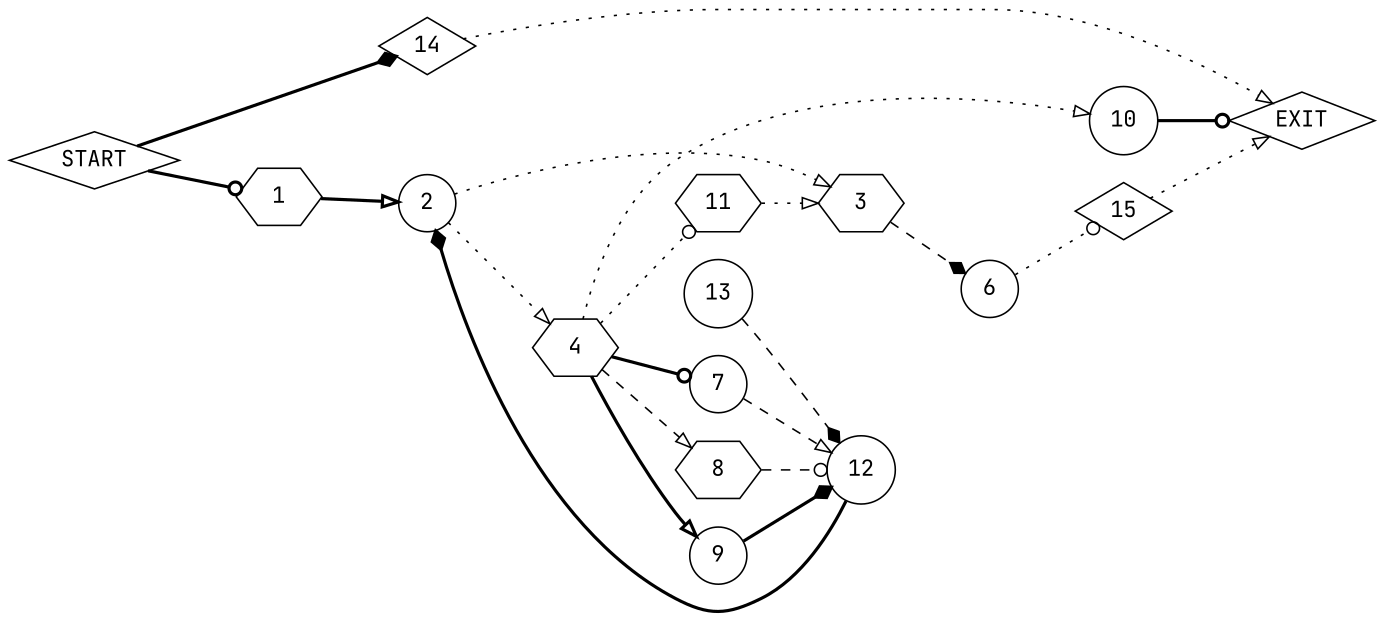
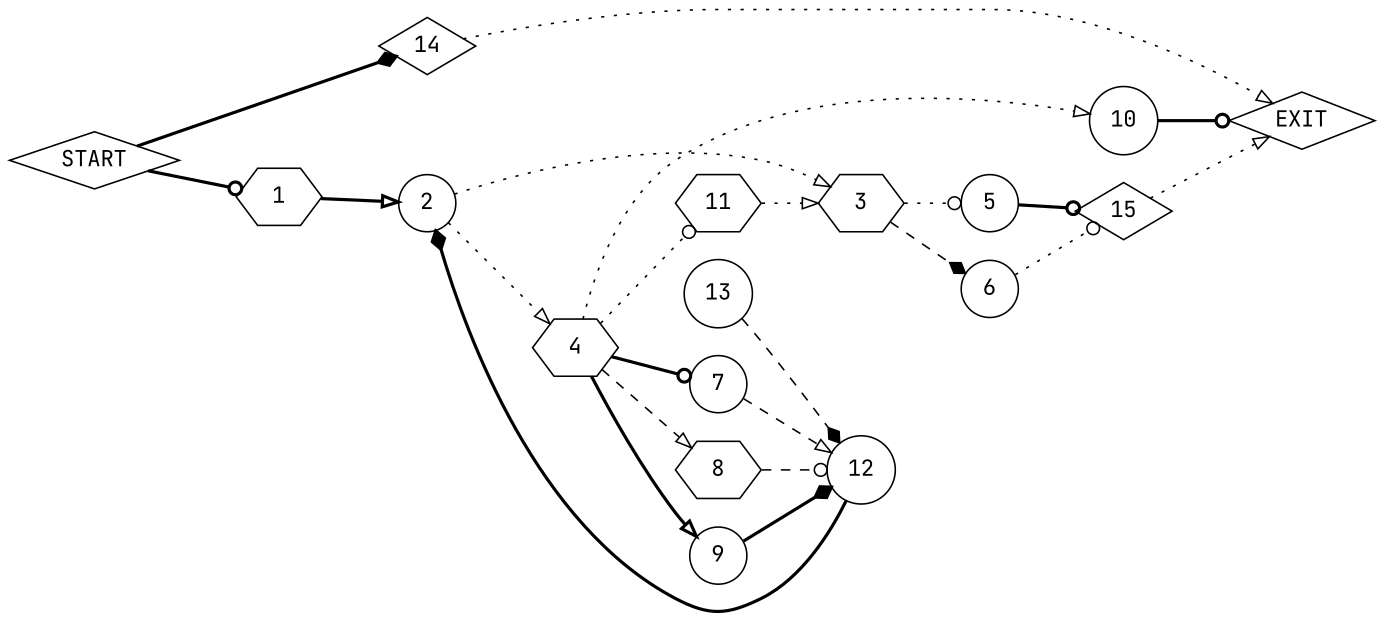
none -> (990, 203)
